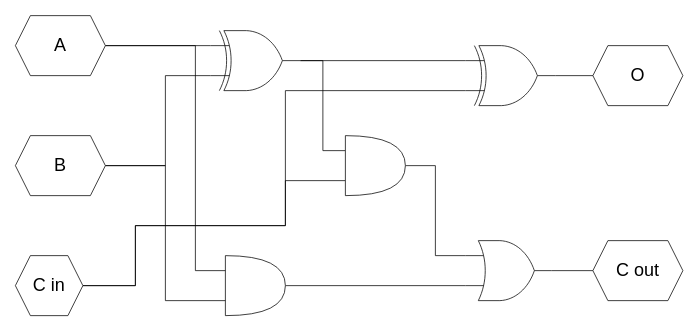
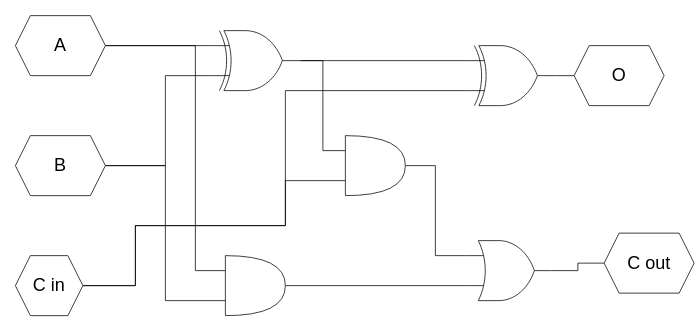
(638, 75) -> (619, 75)
(638, 270) -> (649, 263)
